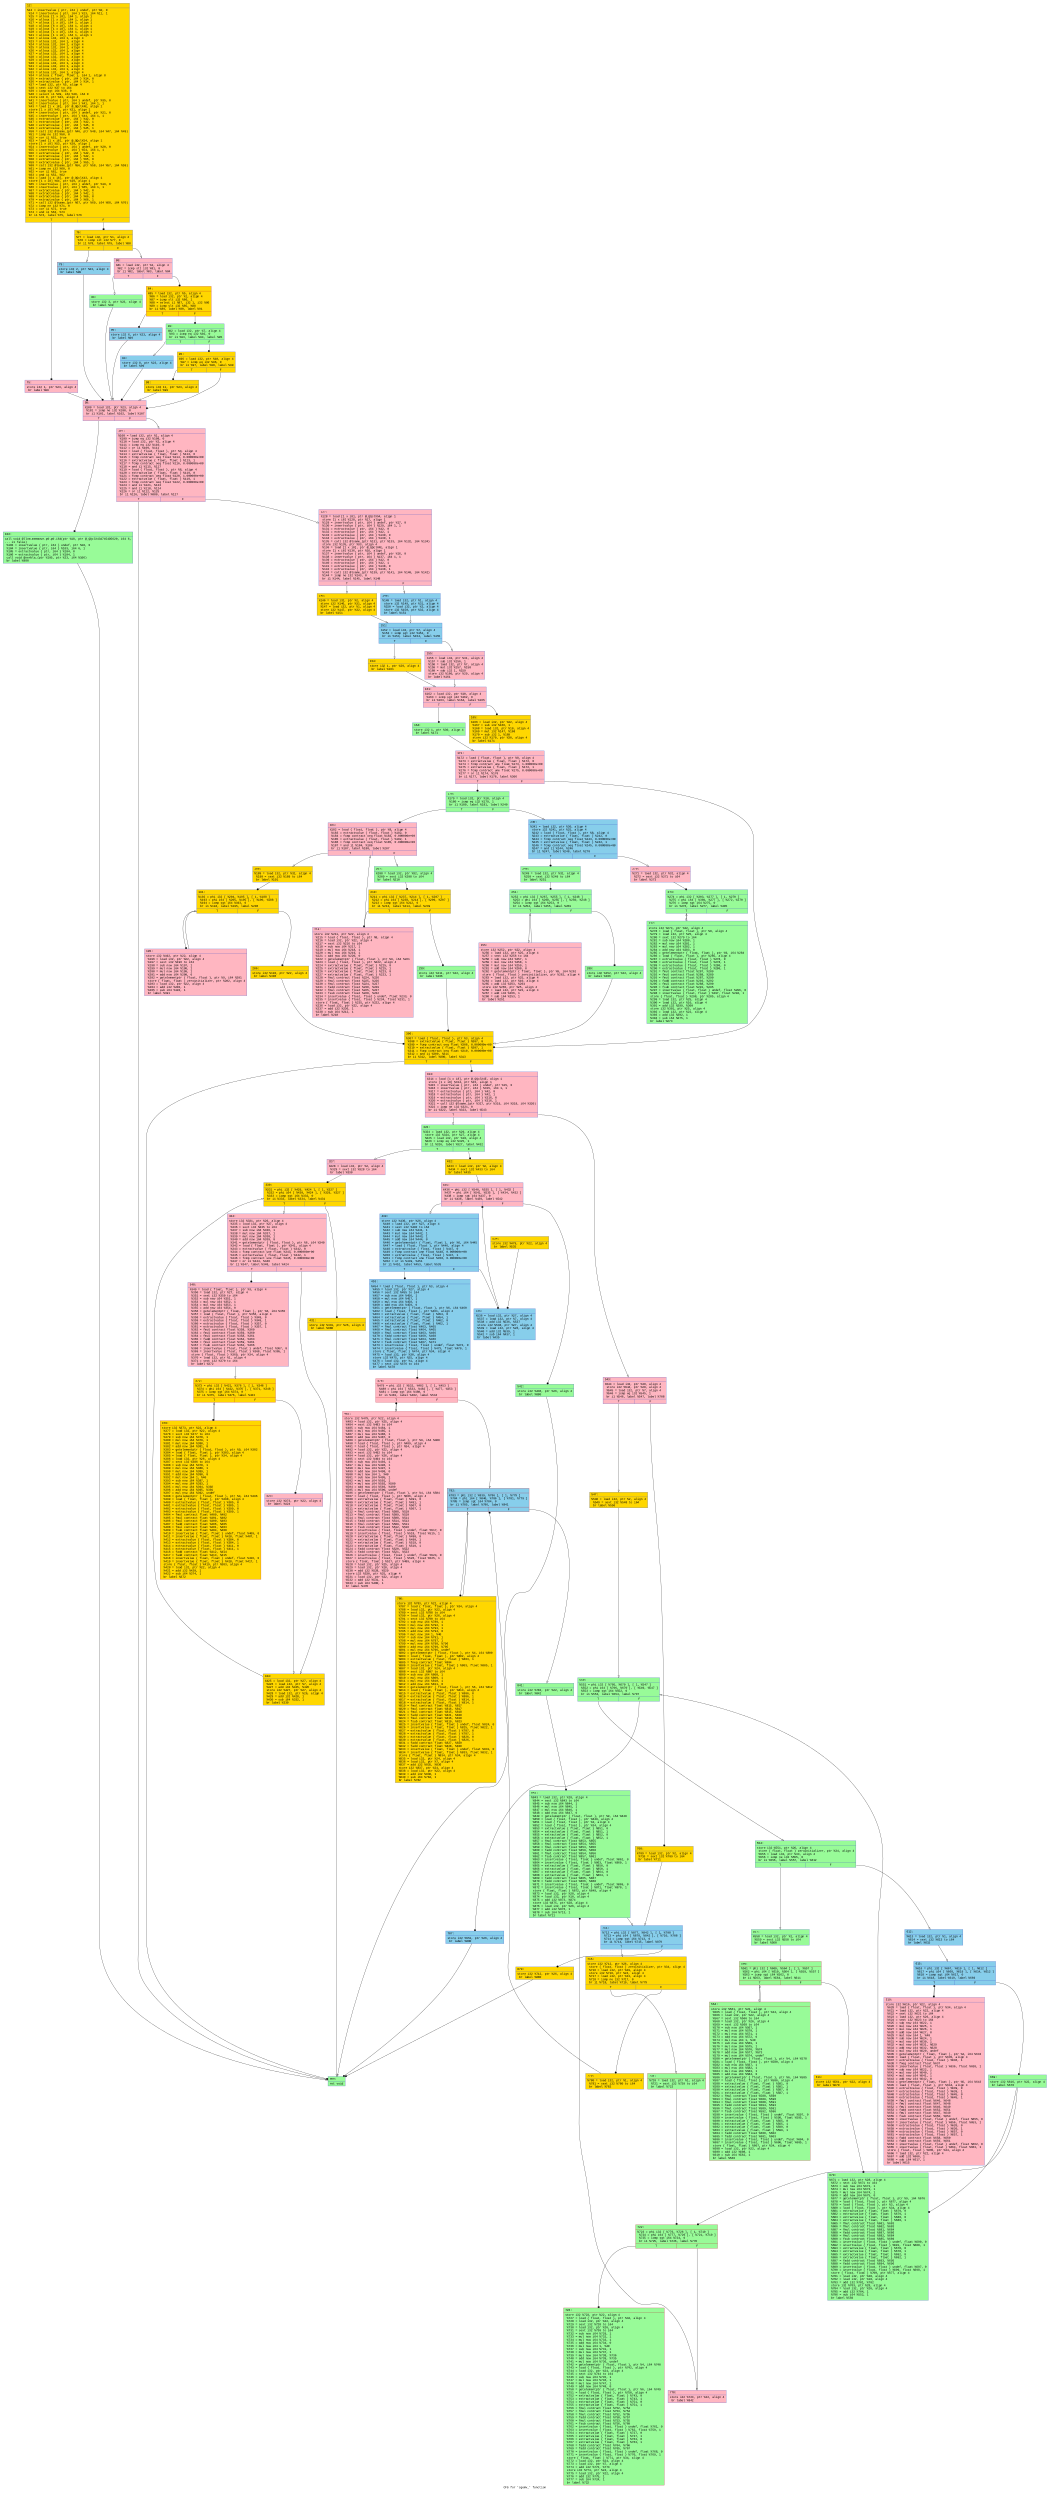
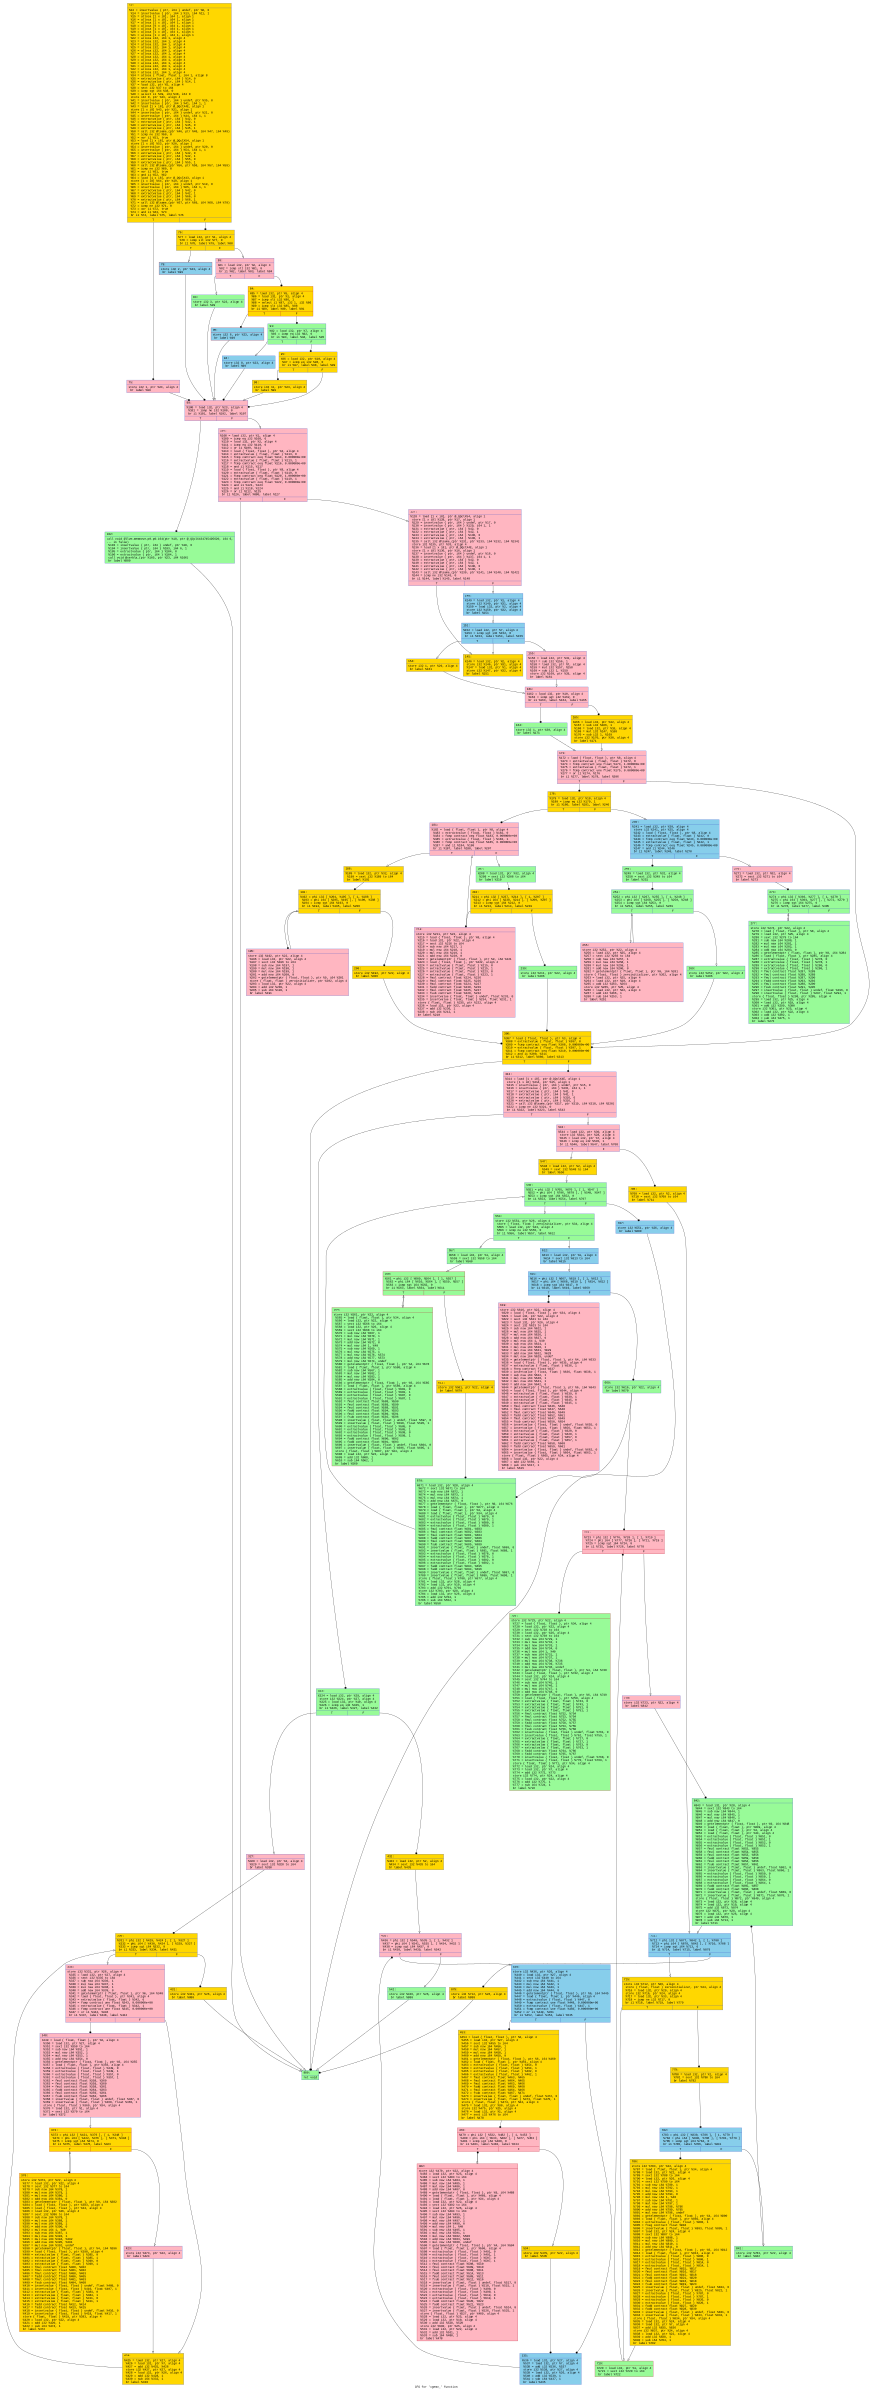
(379, 619) -> (493, 648)
(478, 802) -> (579, 802)
(612, 933) -> (714, 932)
(453, 1120) -> (318, 1327)
(569, 1283) -> (436, 1973)
(420, 1324) -> (509, 2075)
(488, 1435) -> (563, 2191)
(302, 1440) -> (160, 2190)
(488, 1500) -> (701, 2140)
(467, 1555) -> (632, 2352)
(677, 2237) -> (623, 1542)
